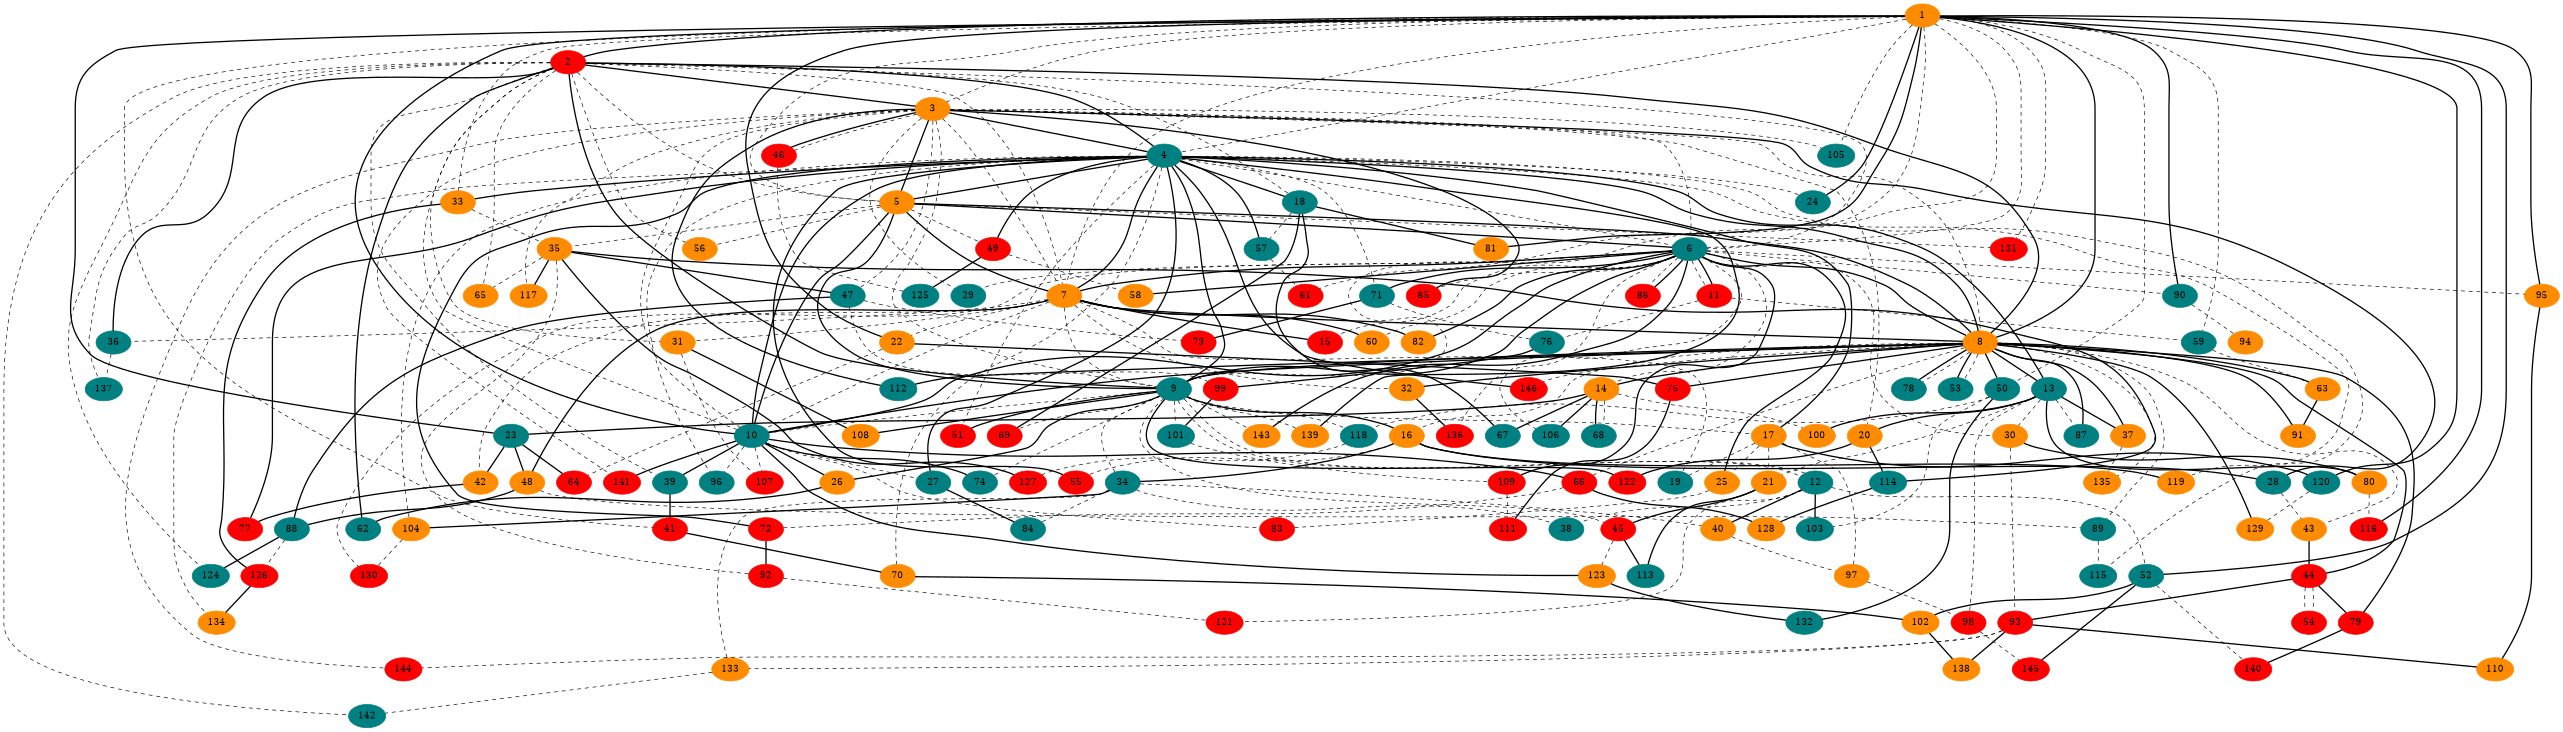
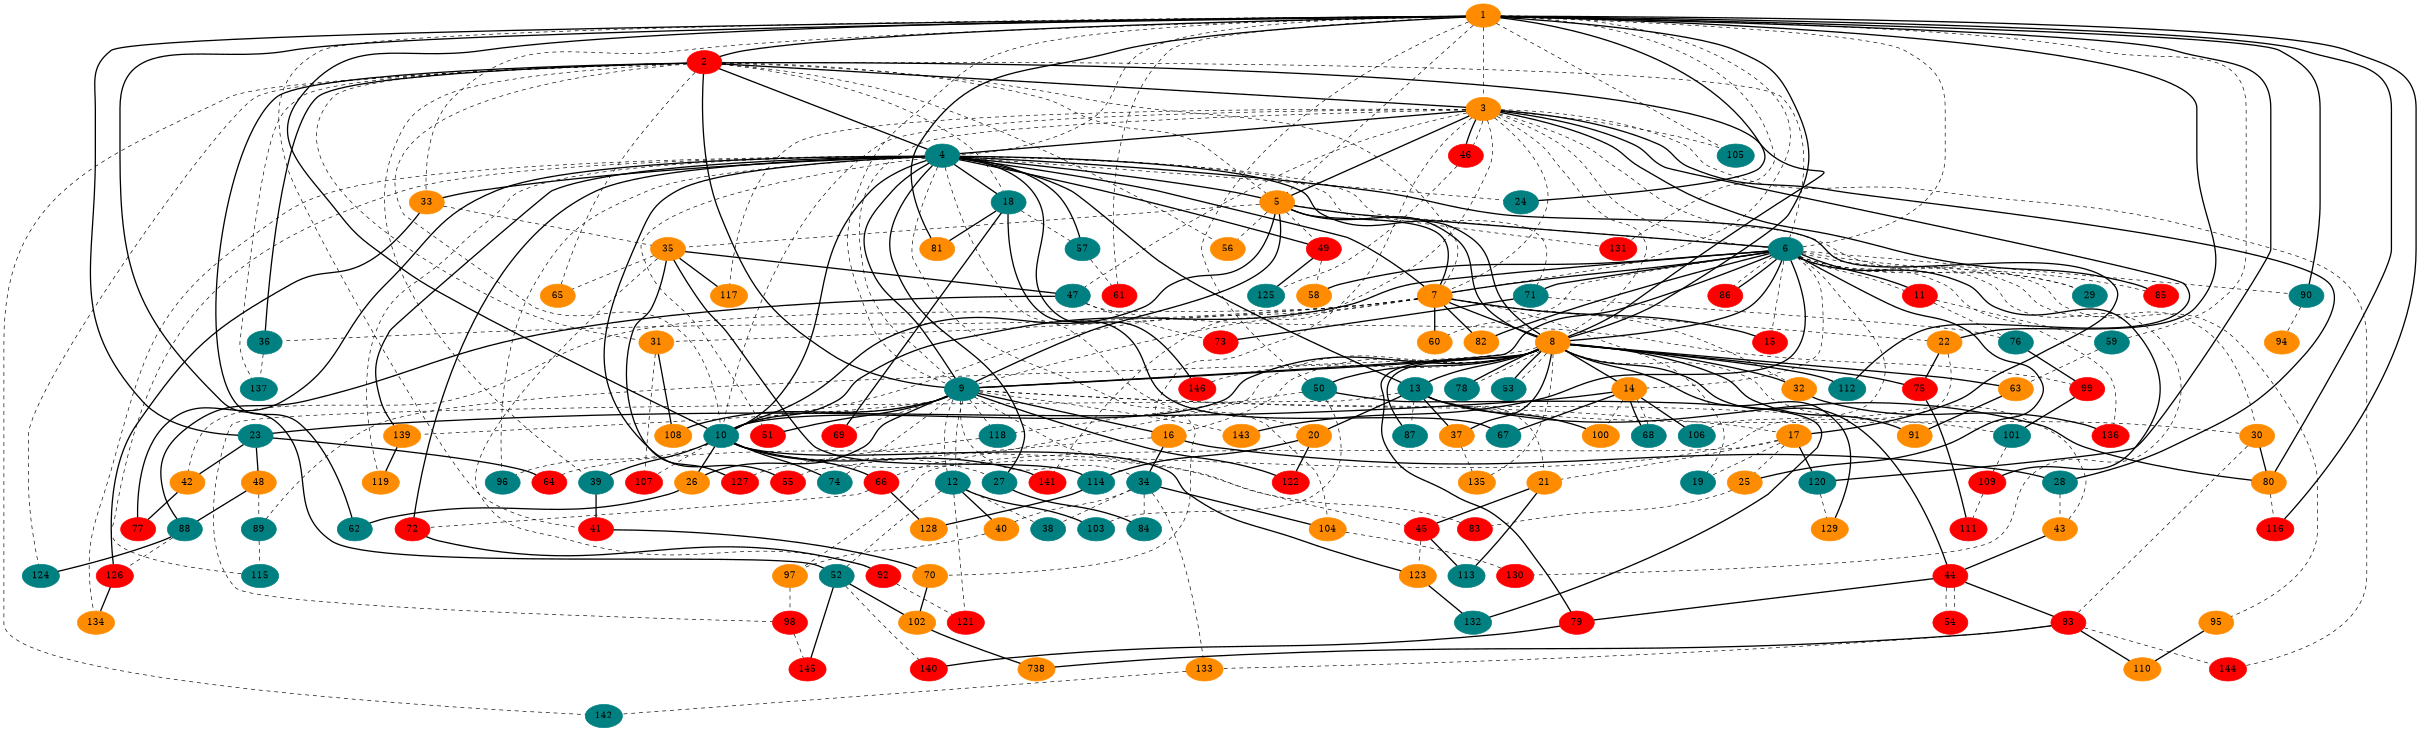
(2349, 24) -> (2287, 48)
(656, 330) -> none
(1789, 465) -> (391, 459)
(1961, 669) -> (1036, 669)
